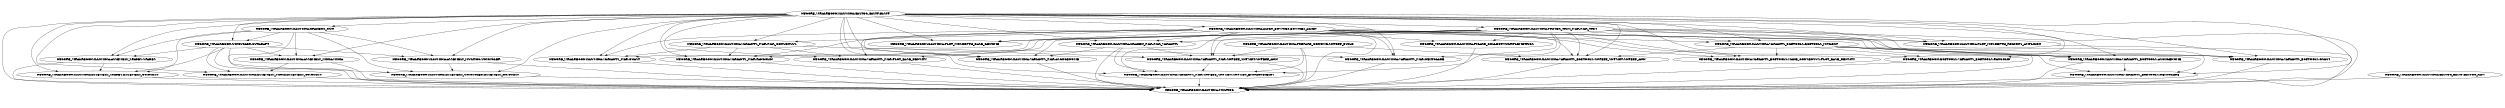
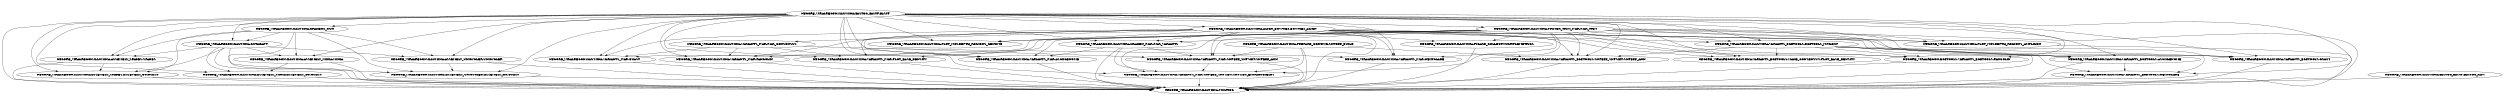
(795, 29) -> none
(232, 44) -> (232, 44)
(945, 44) -> (945, 44)
none -> (1738, 51)
(446, 60) -> (446, 60)
